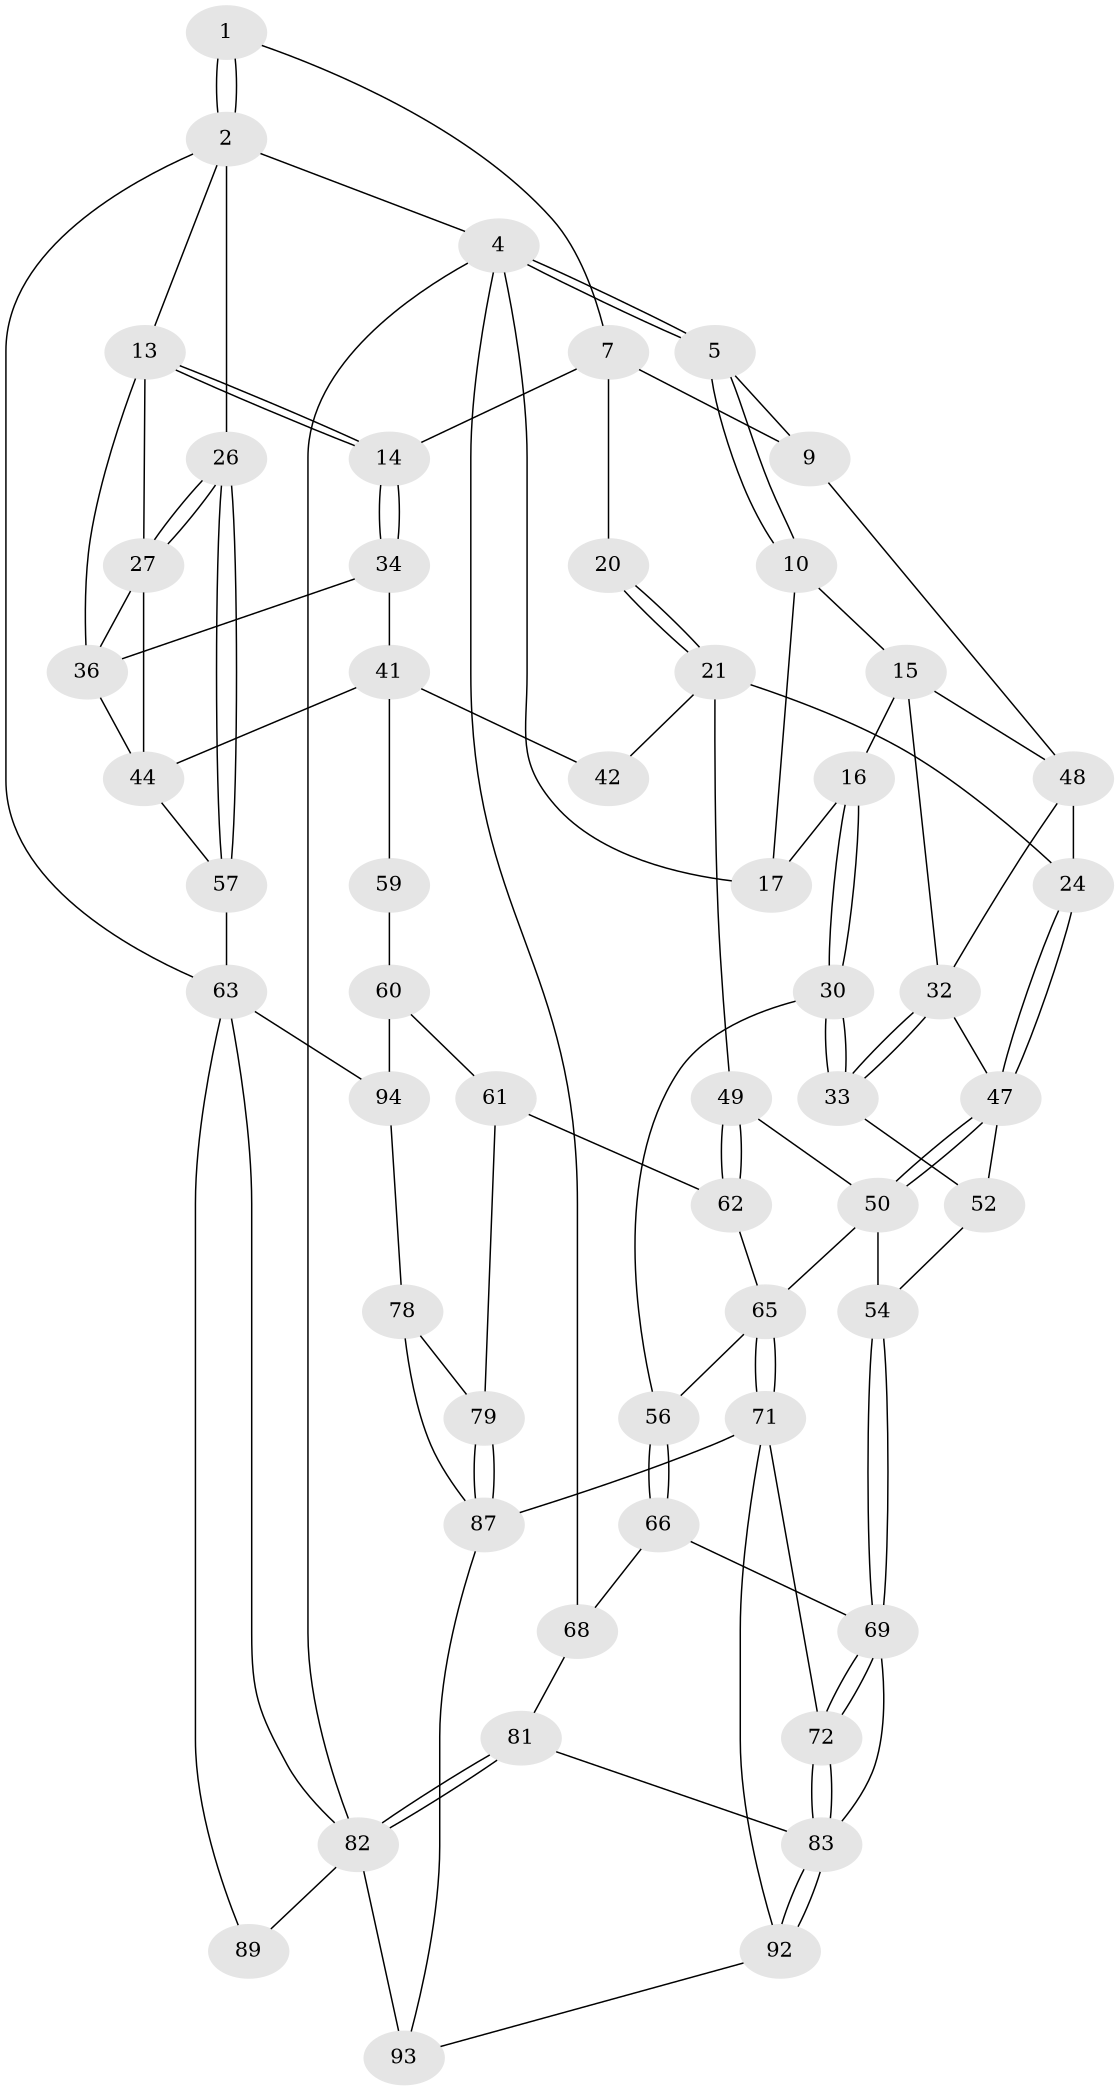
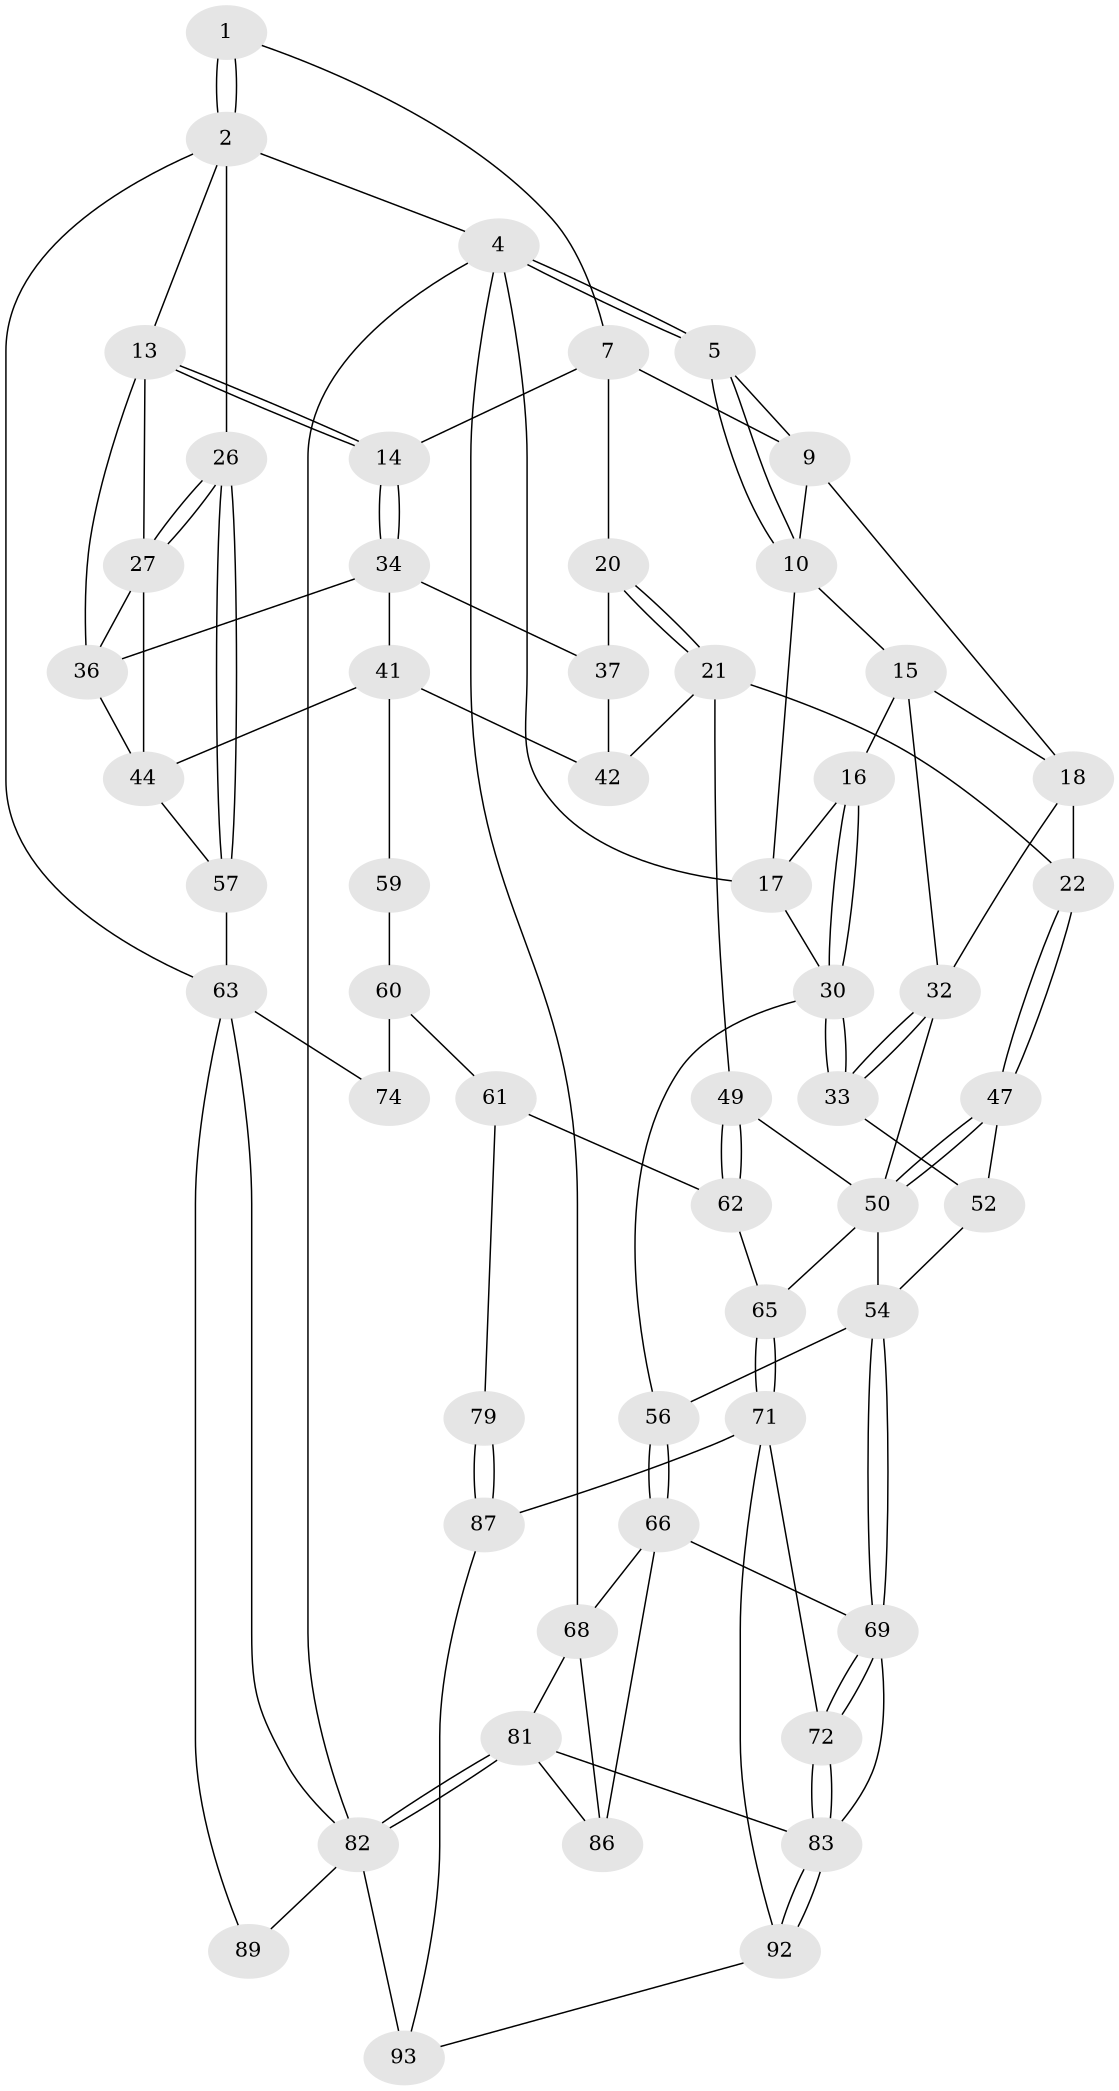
none -> (803, 512)
none -> (609, 672)
(1073, 779) -> (1073, 779)
(1073, 885) -> (1073, 885)
none -> (802, 938)
(971, 1045) -> (909, 1099)
(389, 1099) -> (389, 1099)
(403, 1312) -> none
(712, 1365) -> (765, 1367)
none -> (603, 1845)
